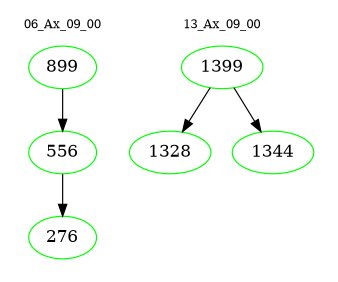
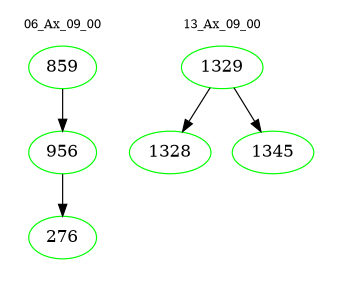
(63, 67) -> (63, 67)
(222, 67) -> (222, 67)
(63, 152) -> (63, 152)
(273, 152) -> (273, 152)
